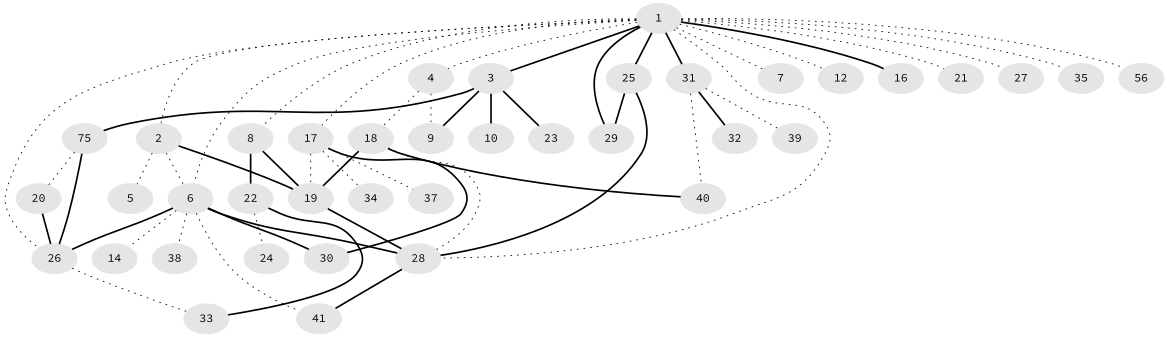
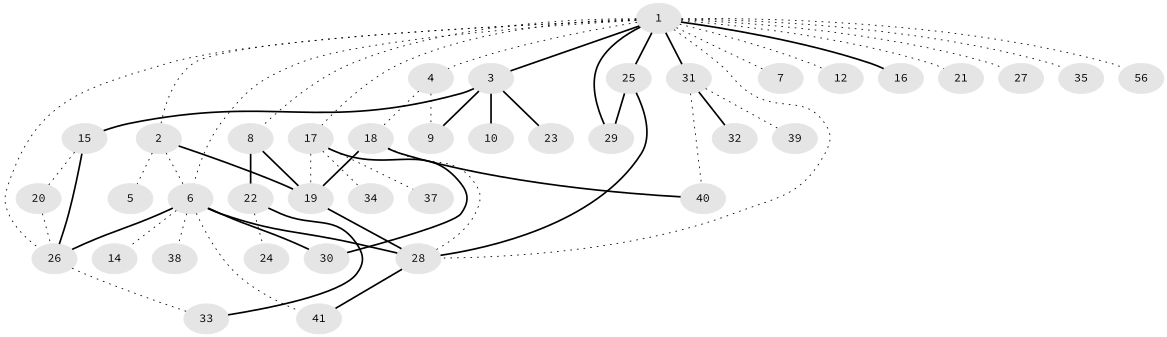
(85, 139) -> (85, 139)
(47, 229) -> (47, 229)
